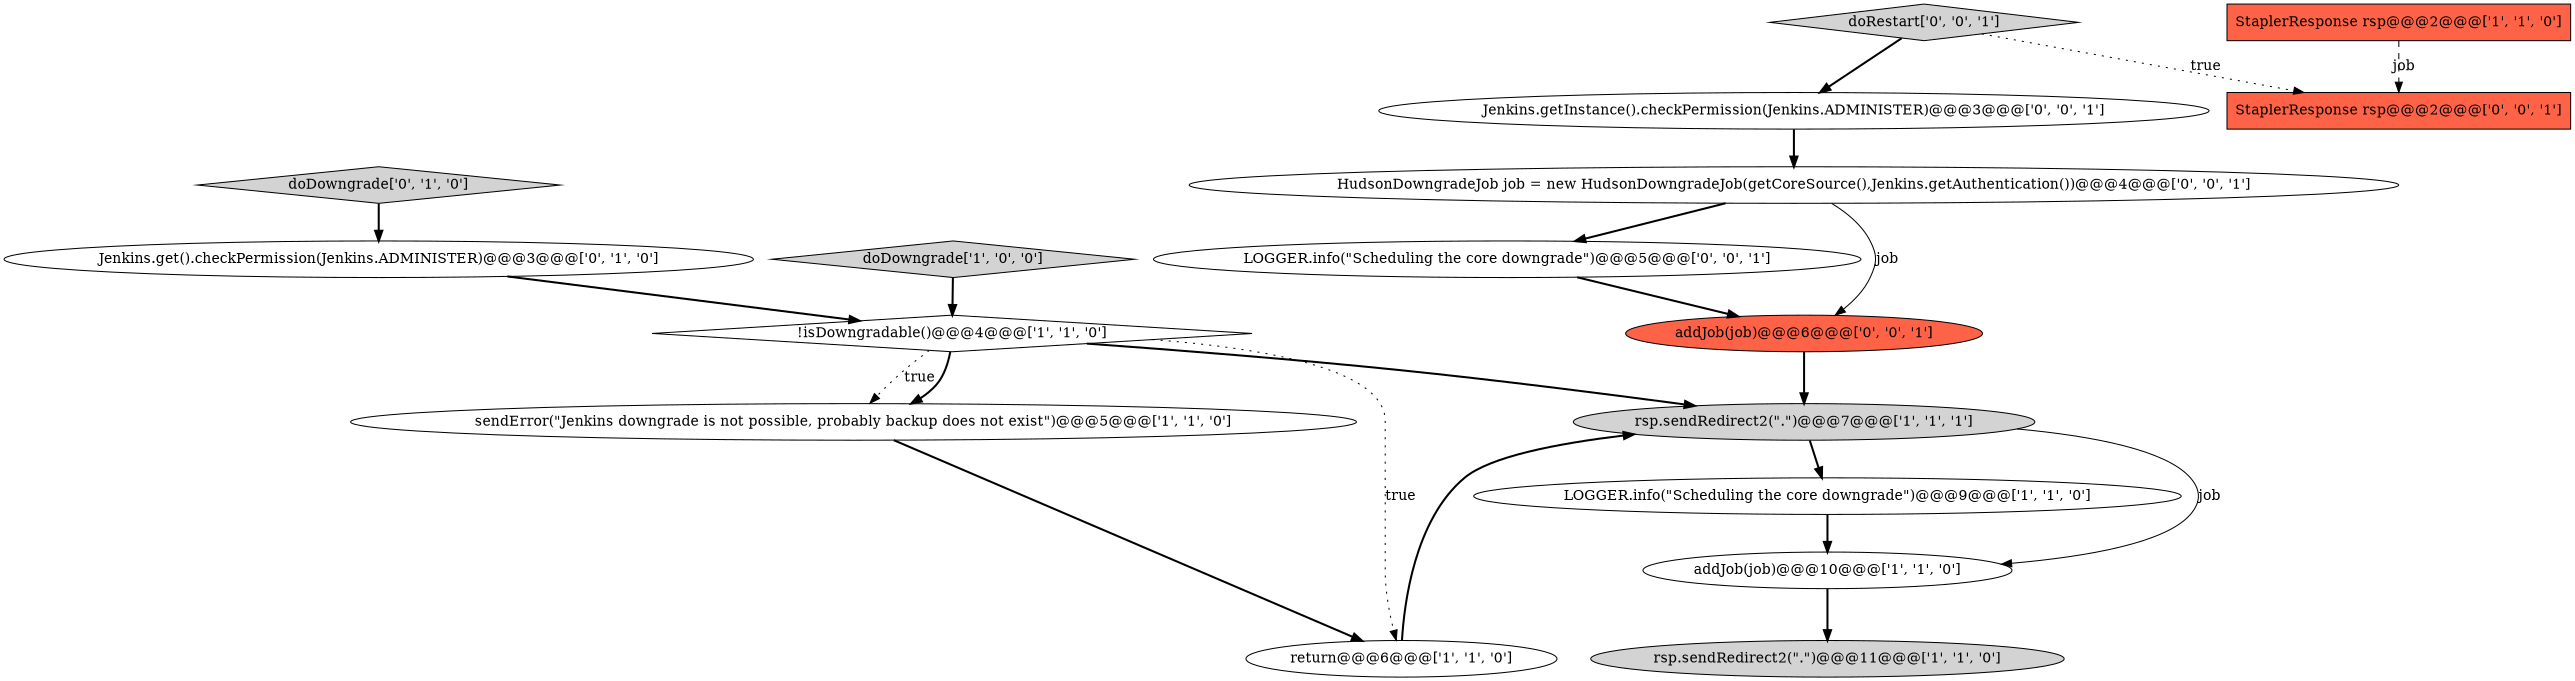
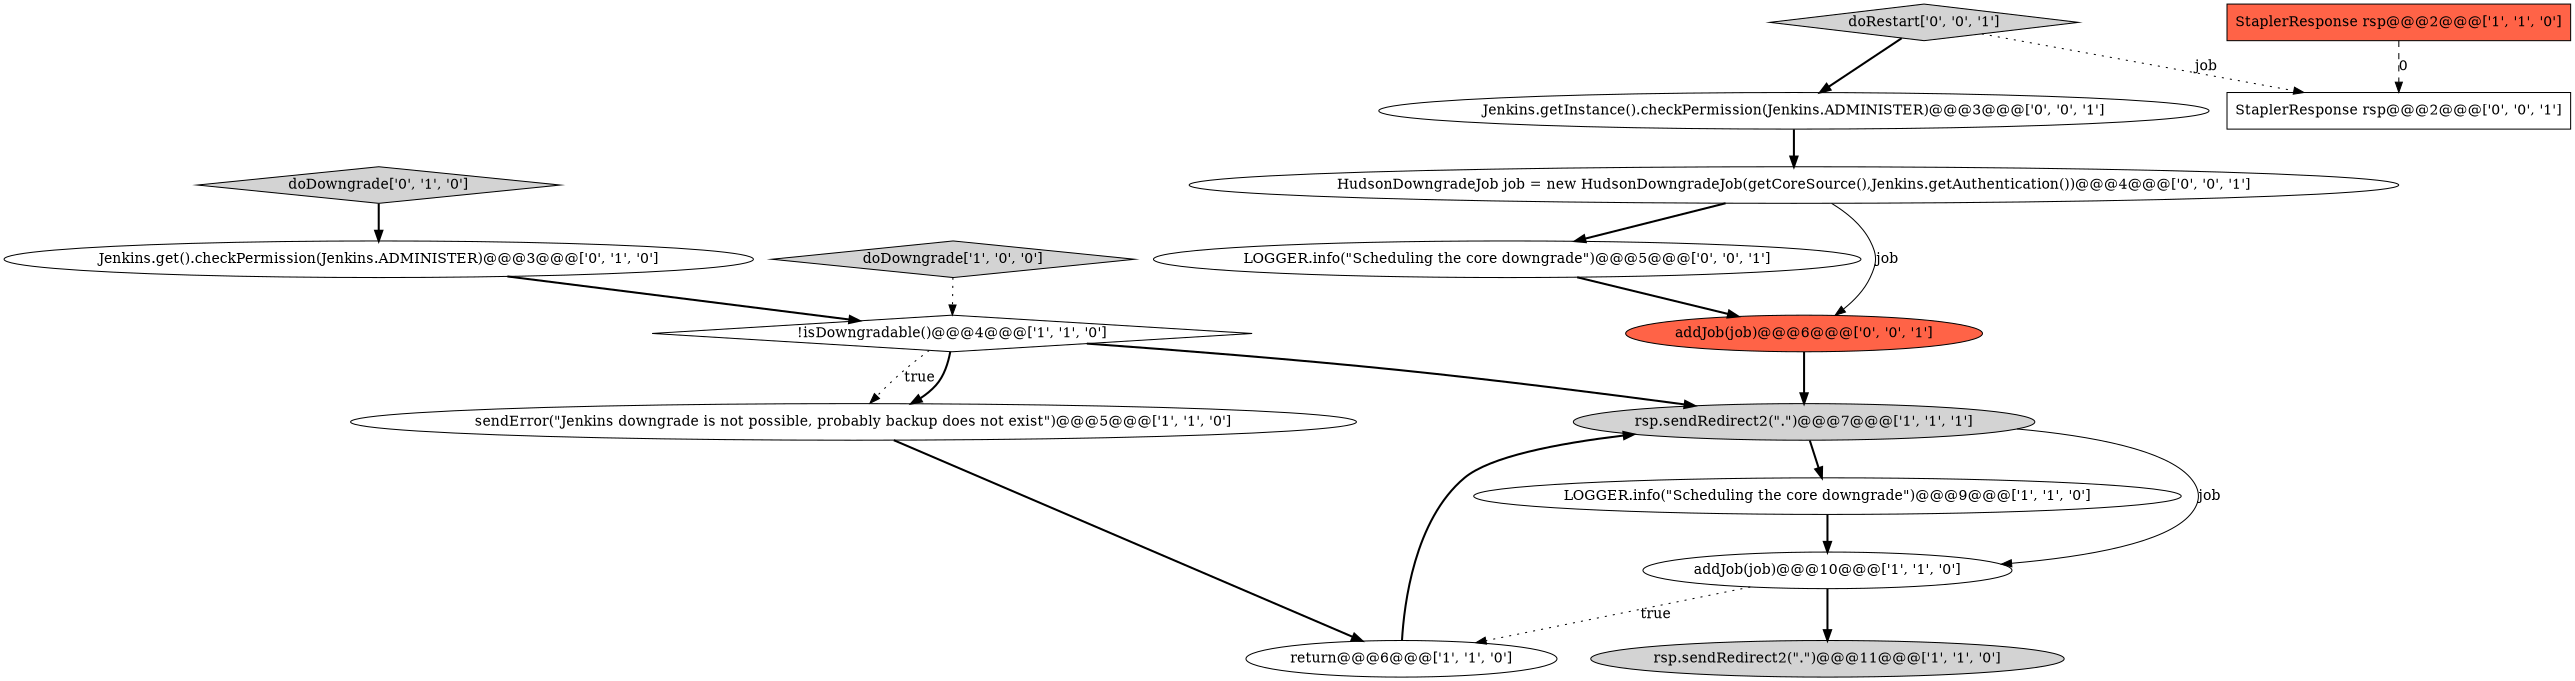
(2206, 67) -> (2206, 67)
(2404, 67) -> (2404, 67)
(2399, 111) -> (2399, 111)
(953, 291) -> (953, 291)
(1376, 399) -> (1618, 614)
